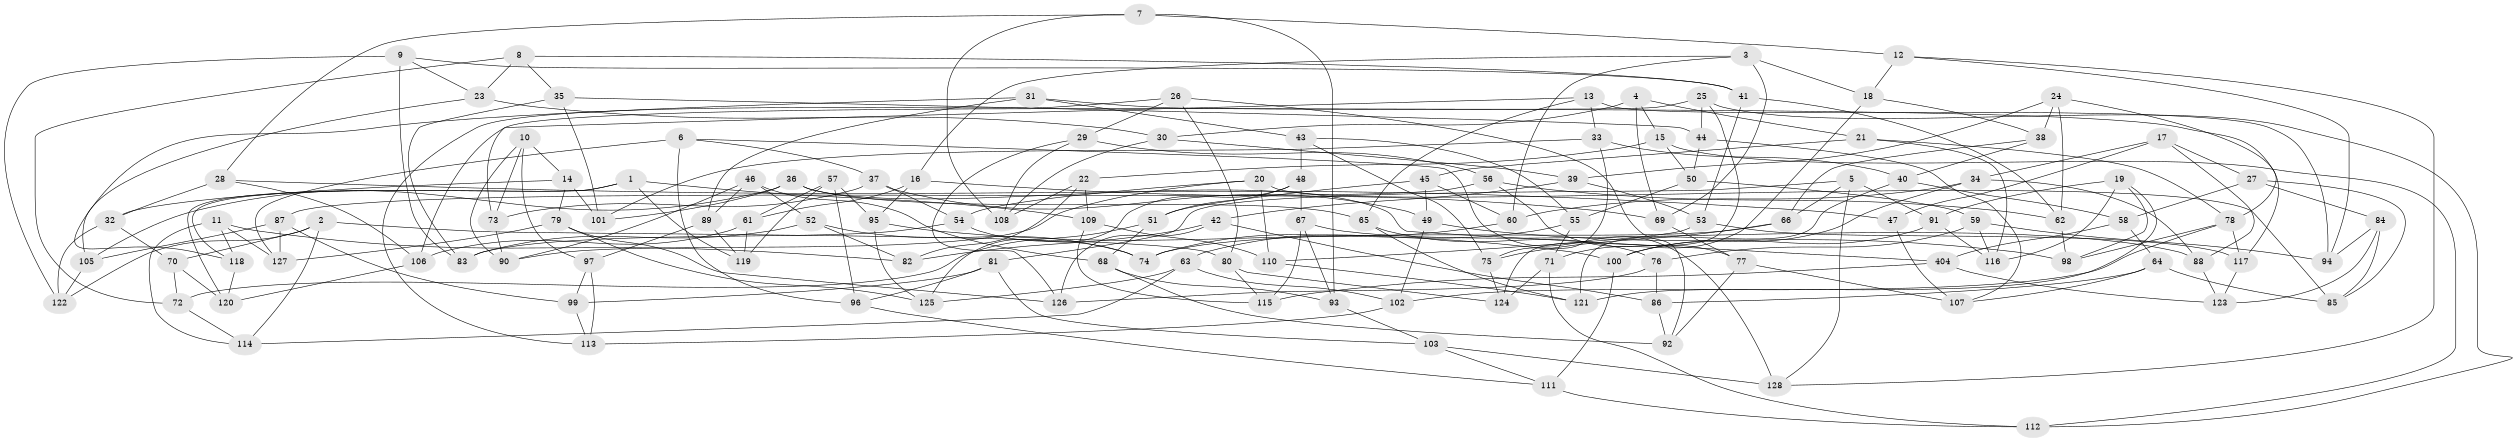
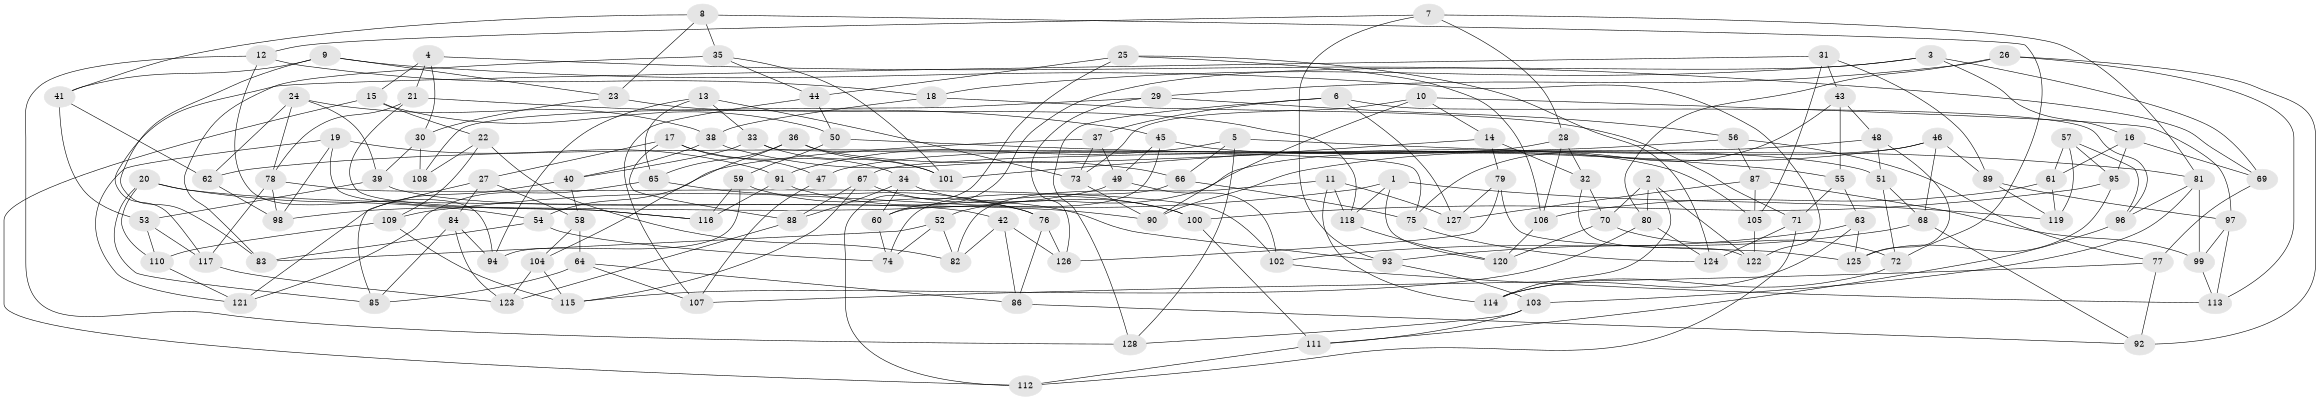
(968, 52) -> (1845, 24)
(1943, 262) -> (537, 262)
